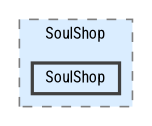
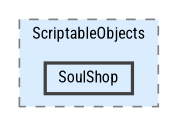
(76, 35) -> (89, 35)
